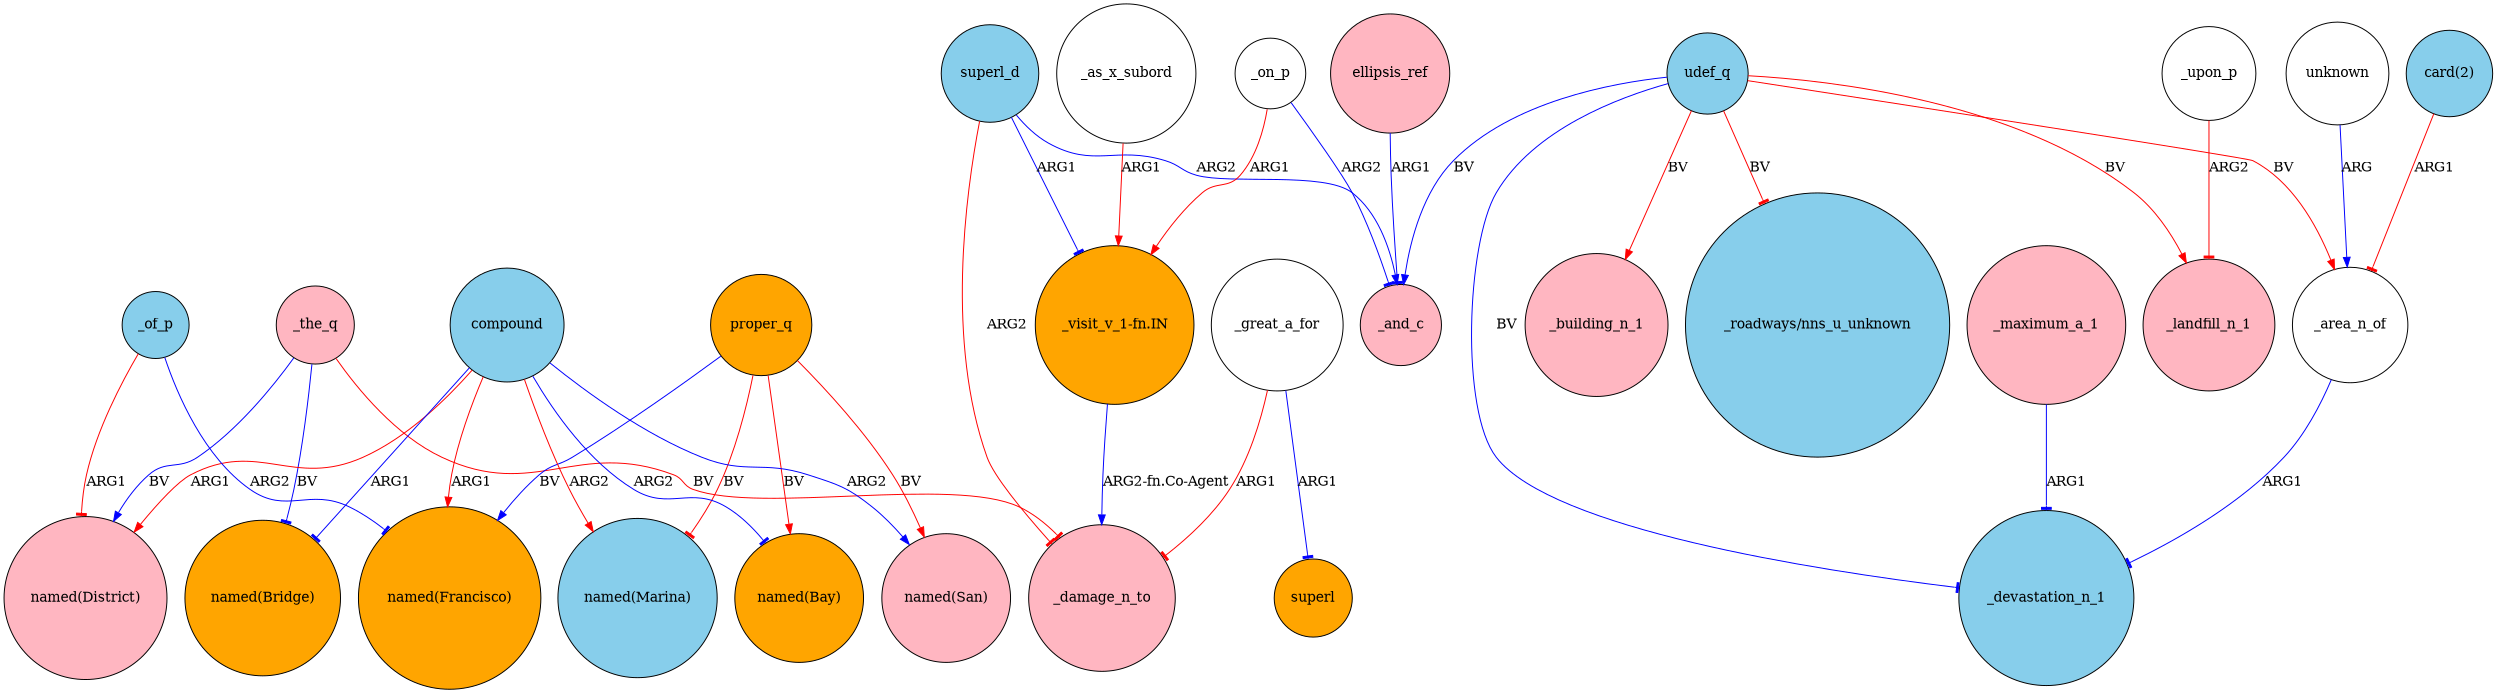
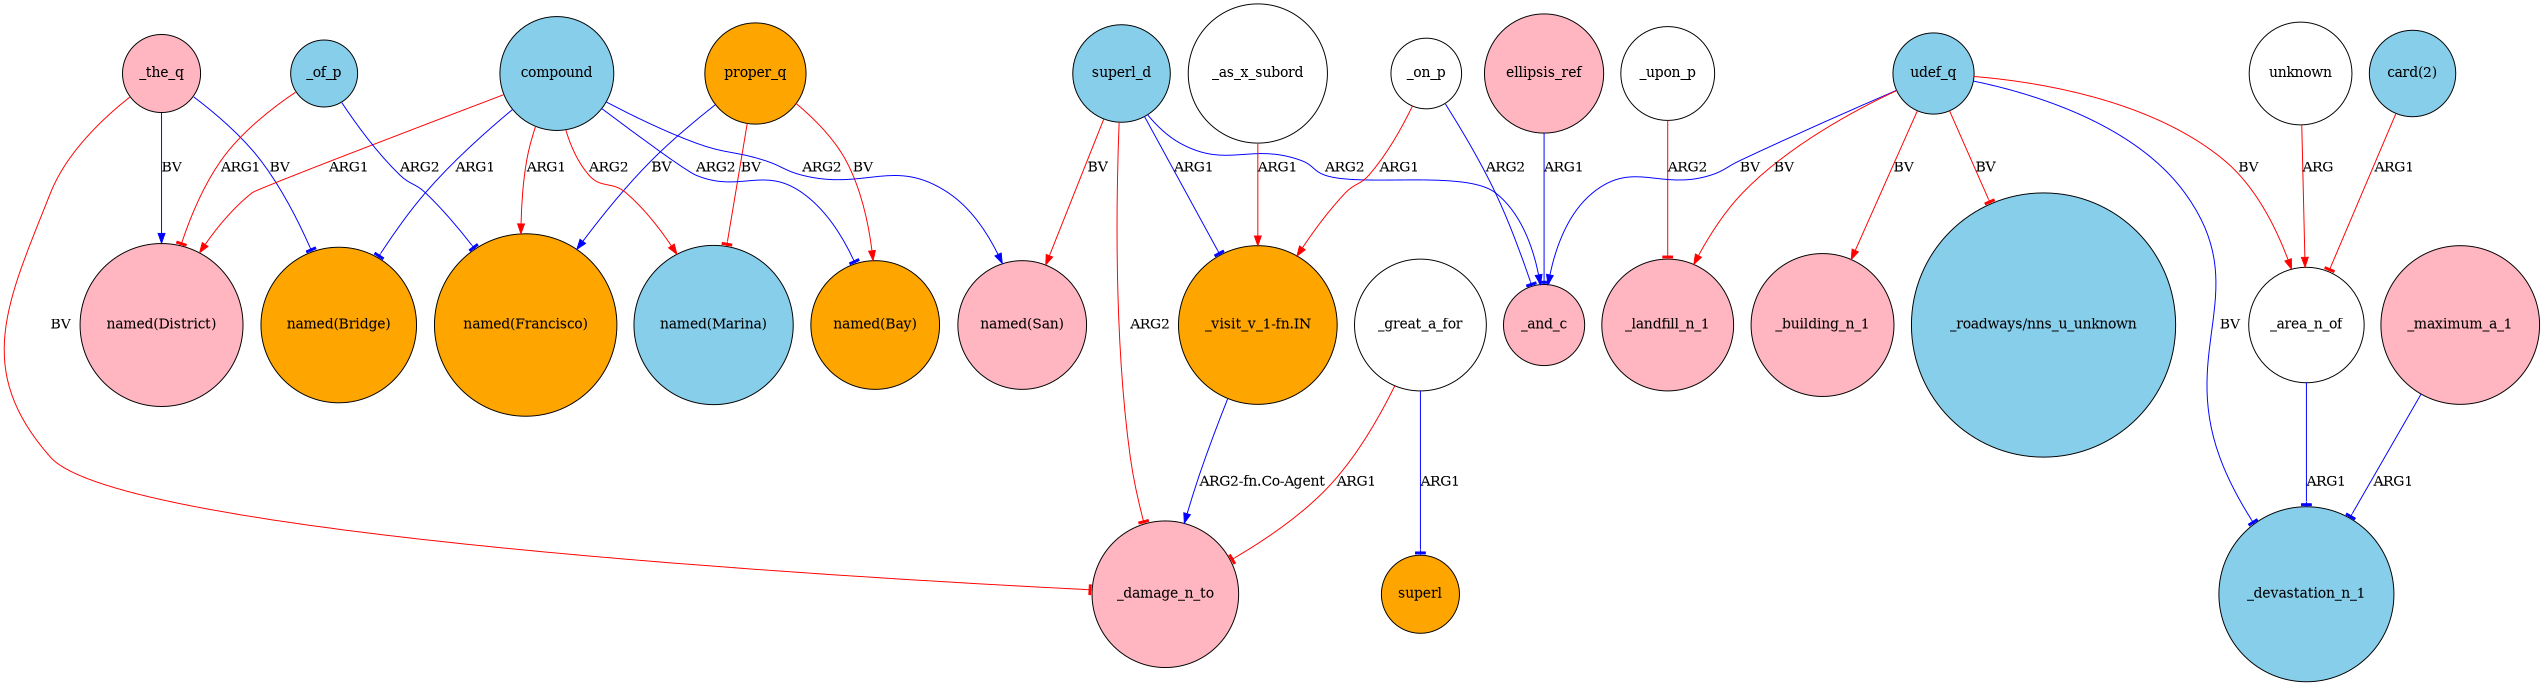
(2343, 191) -> (2303, 191)
(867, 439) -> (1077, 187)
